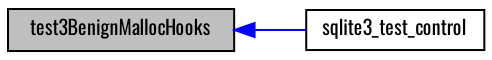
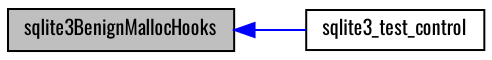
(121, 30) -> (121, 30)
